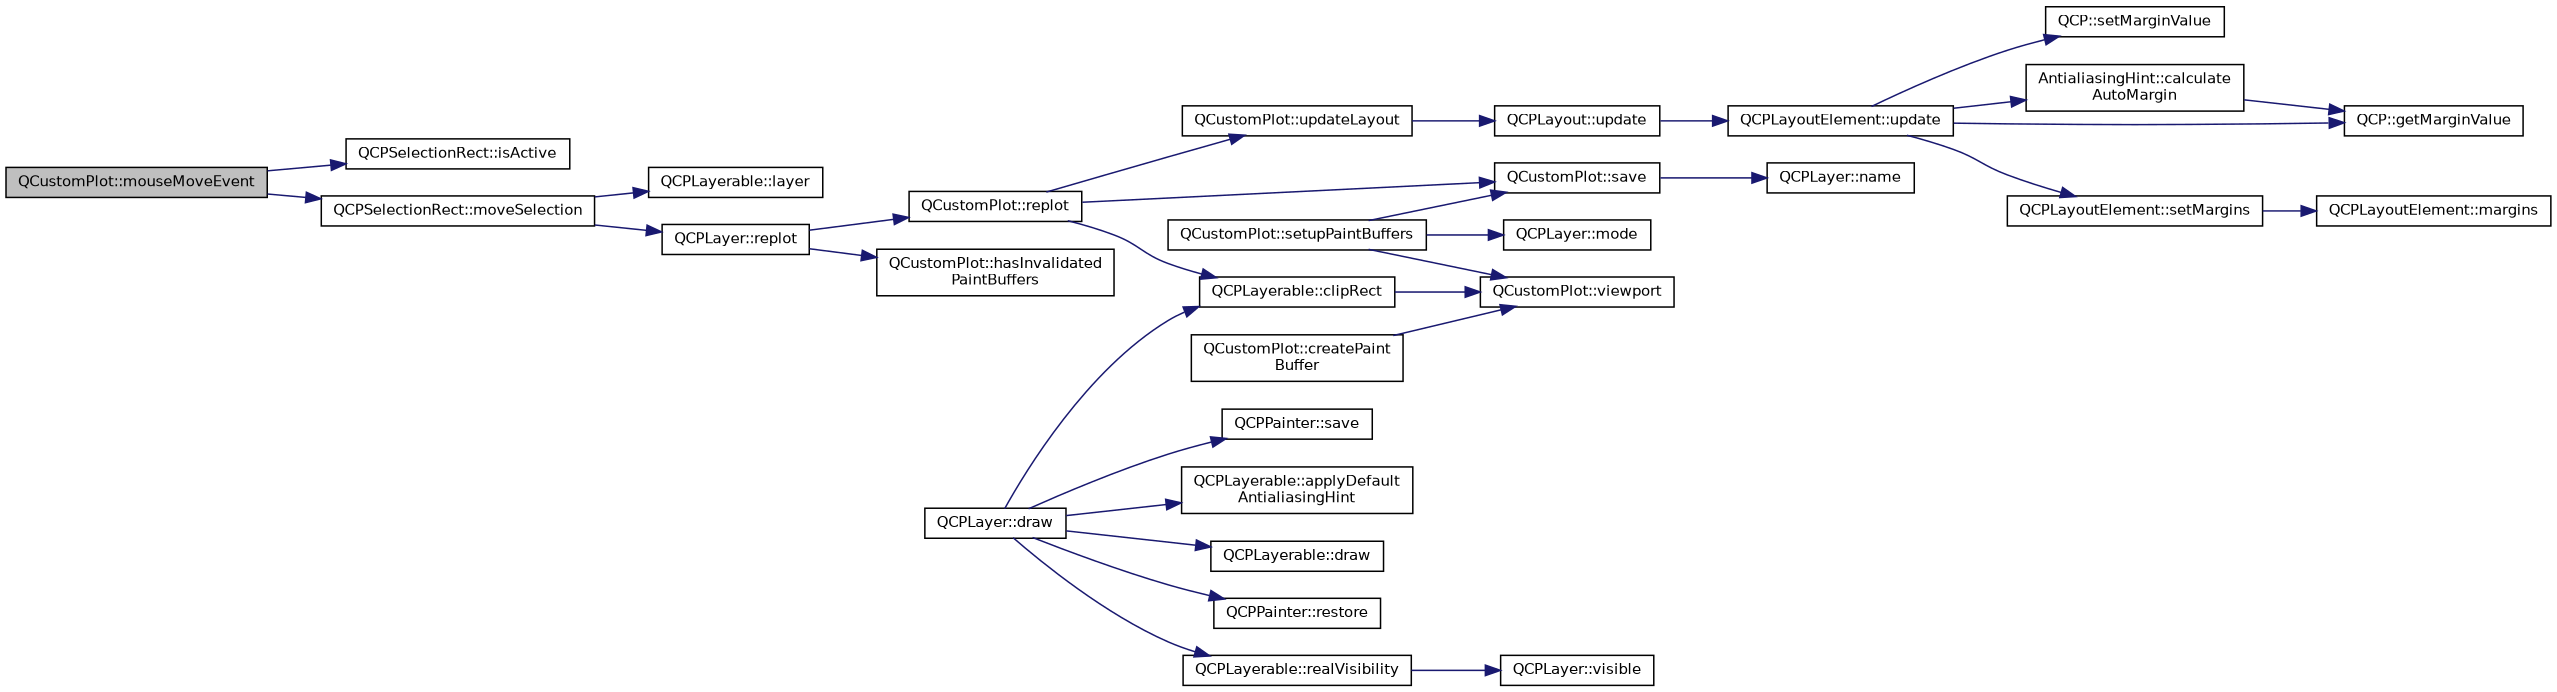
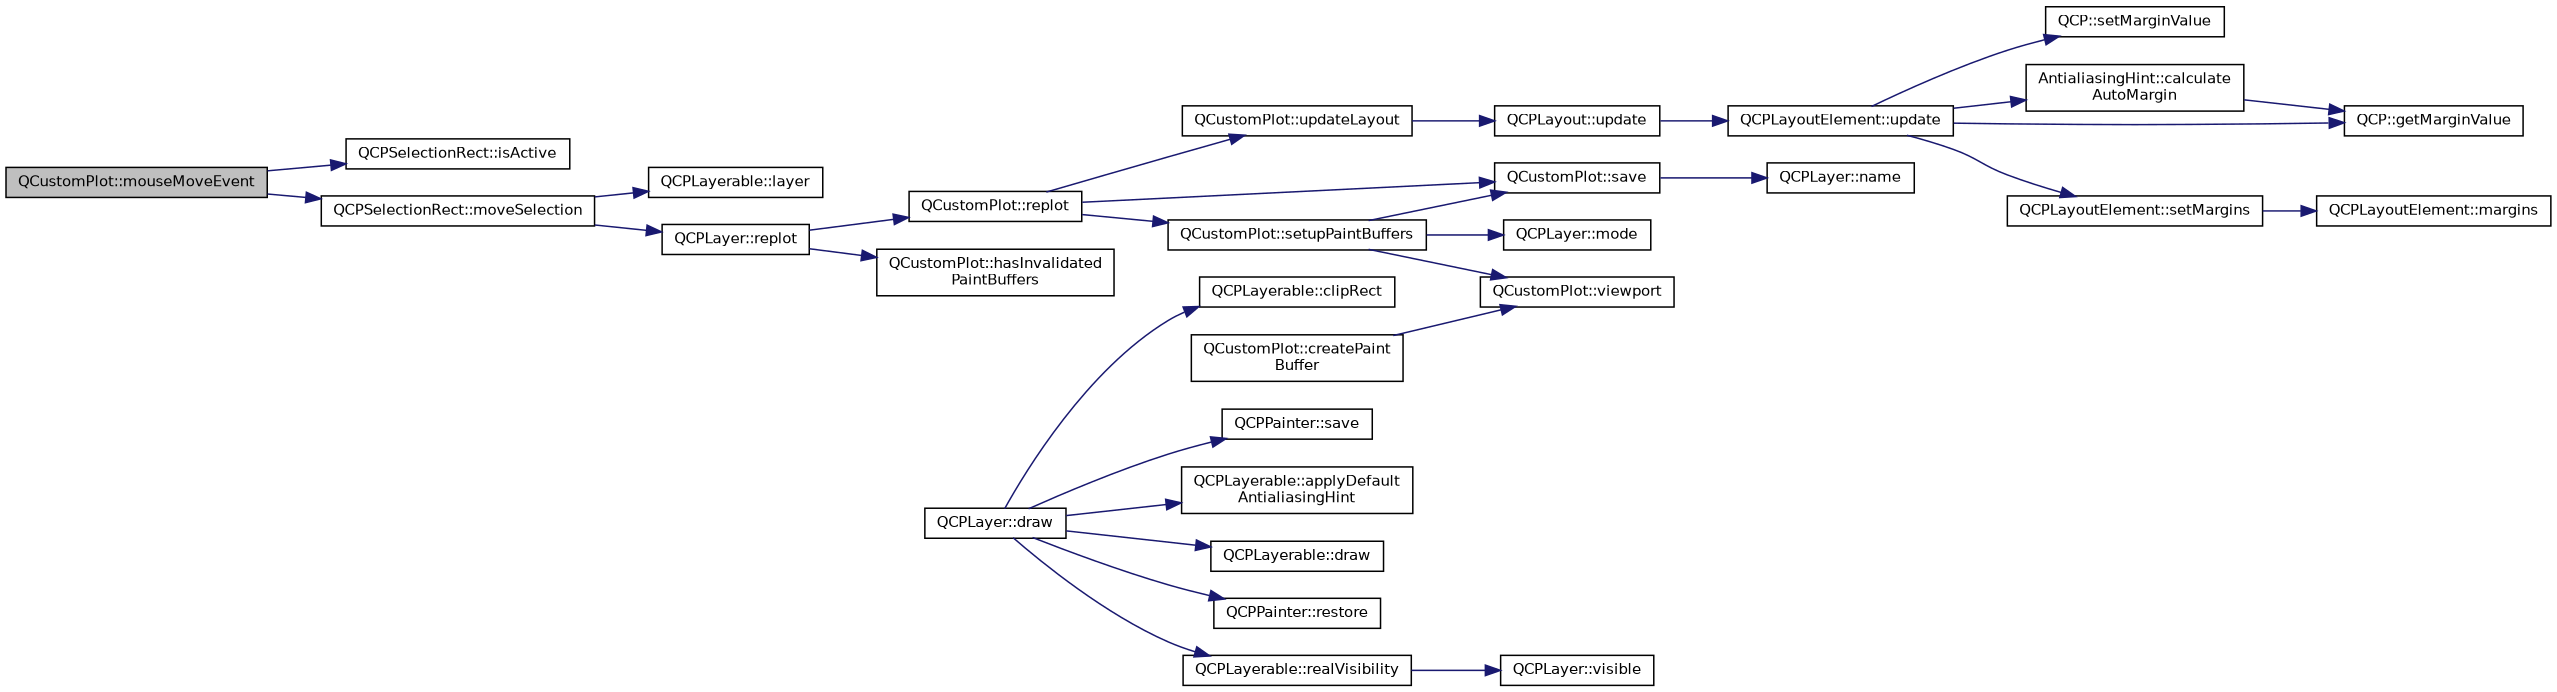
(1136, 246) -> (1118, 218)
(1430, 292) -> none
